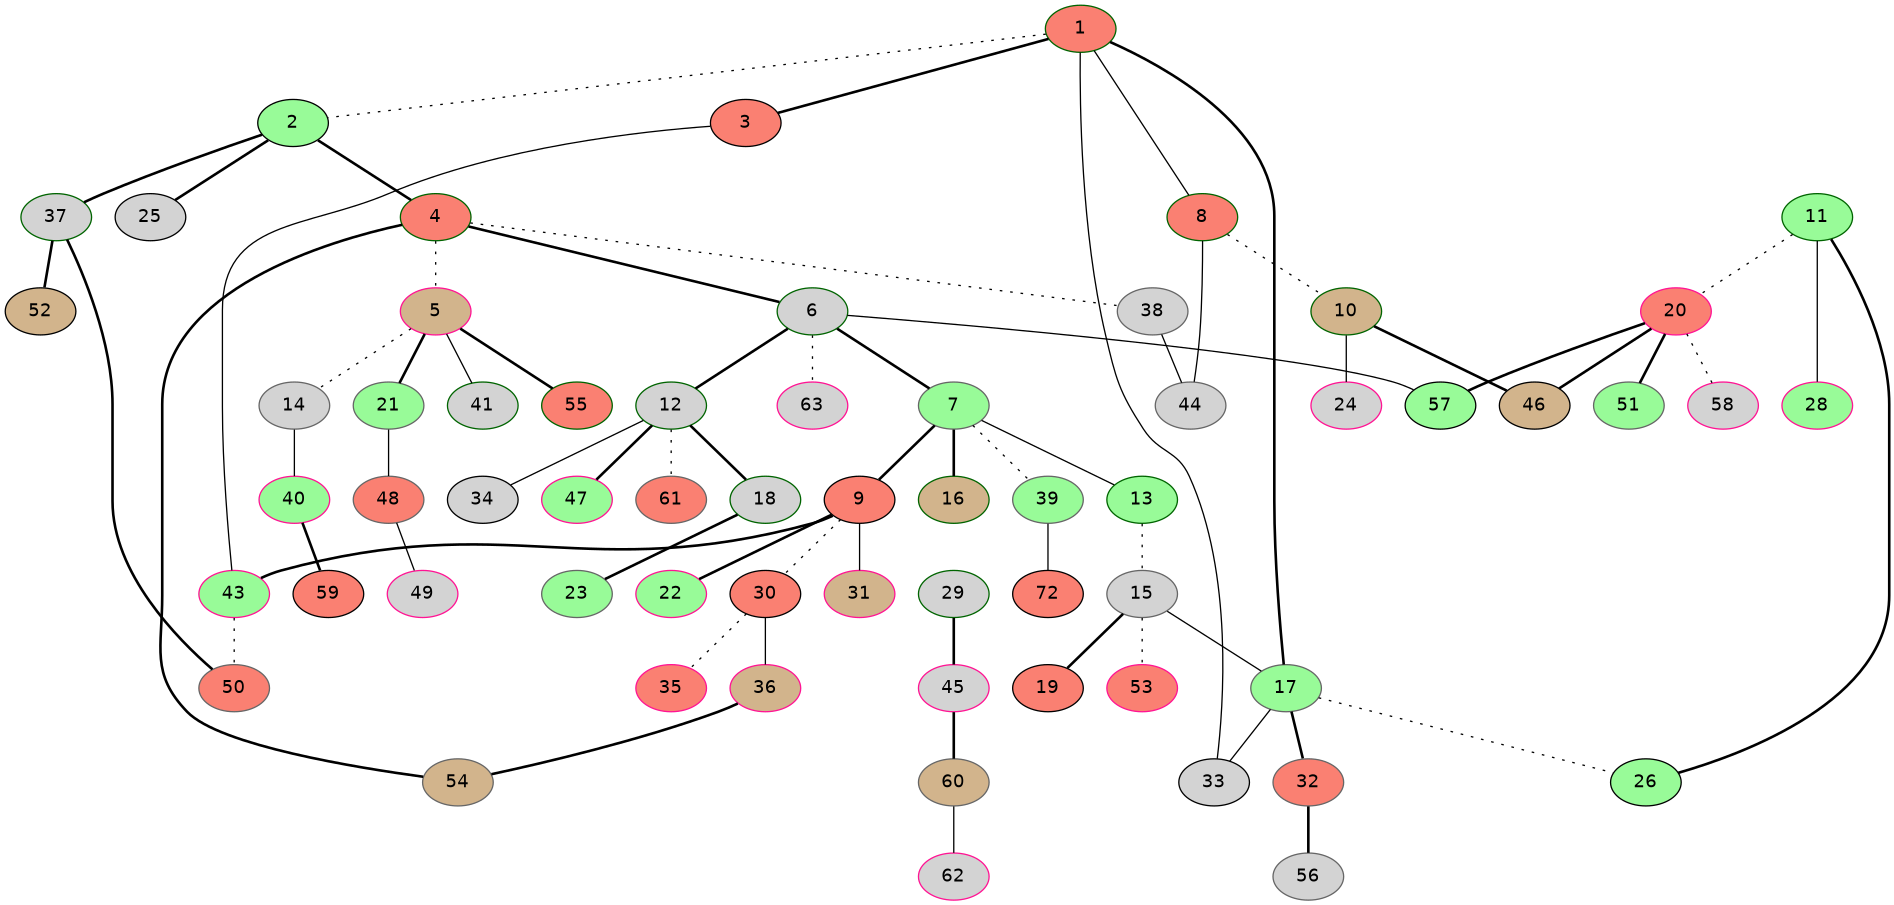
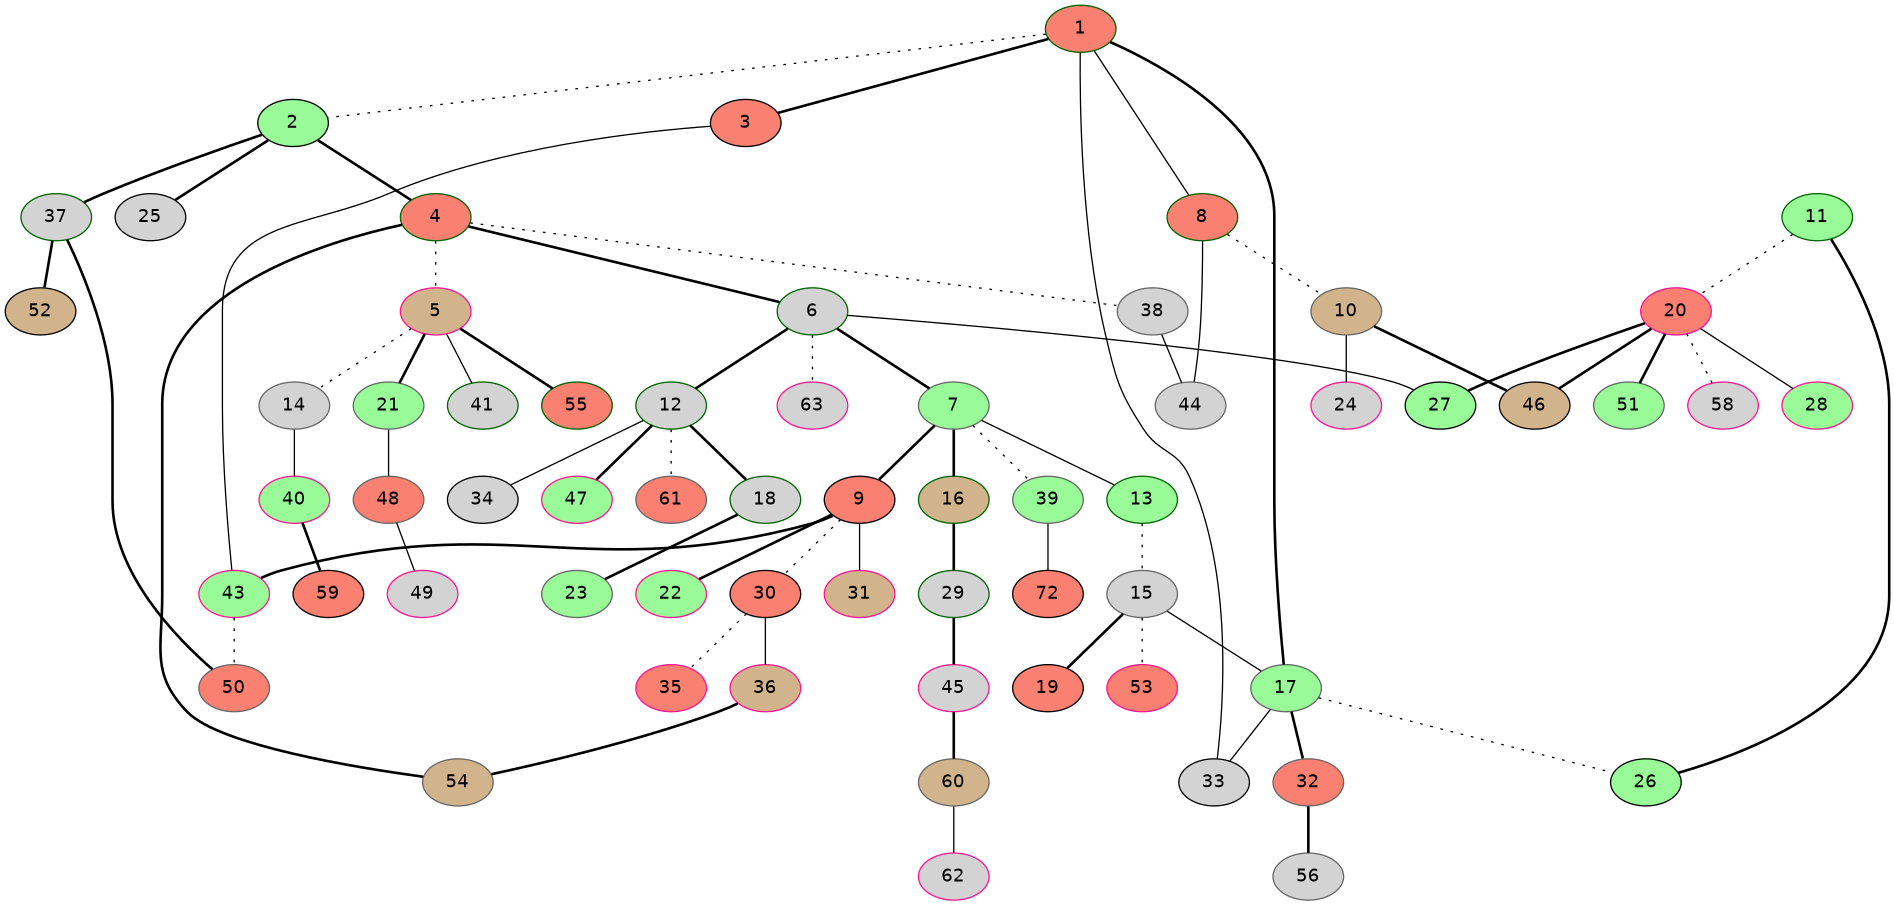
(1346, 311) -> (1346, 311)
(1817, 311) -> (1747, 359)
(1440, 406) -> (1440, 406)
none -> (954, 547)
